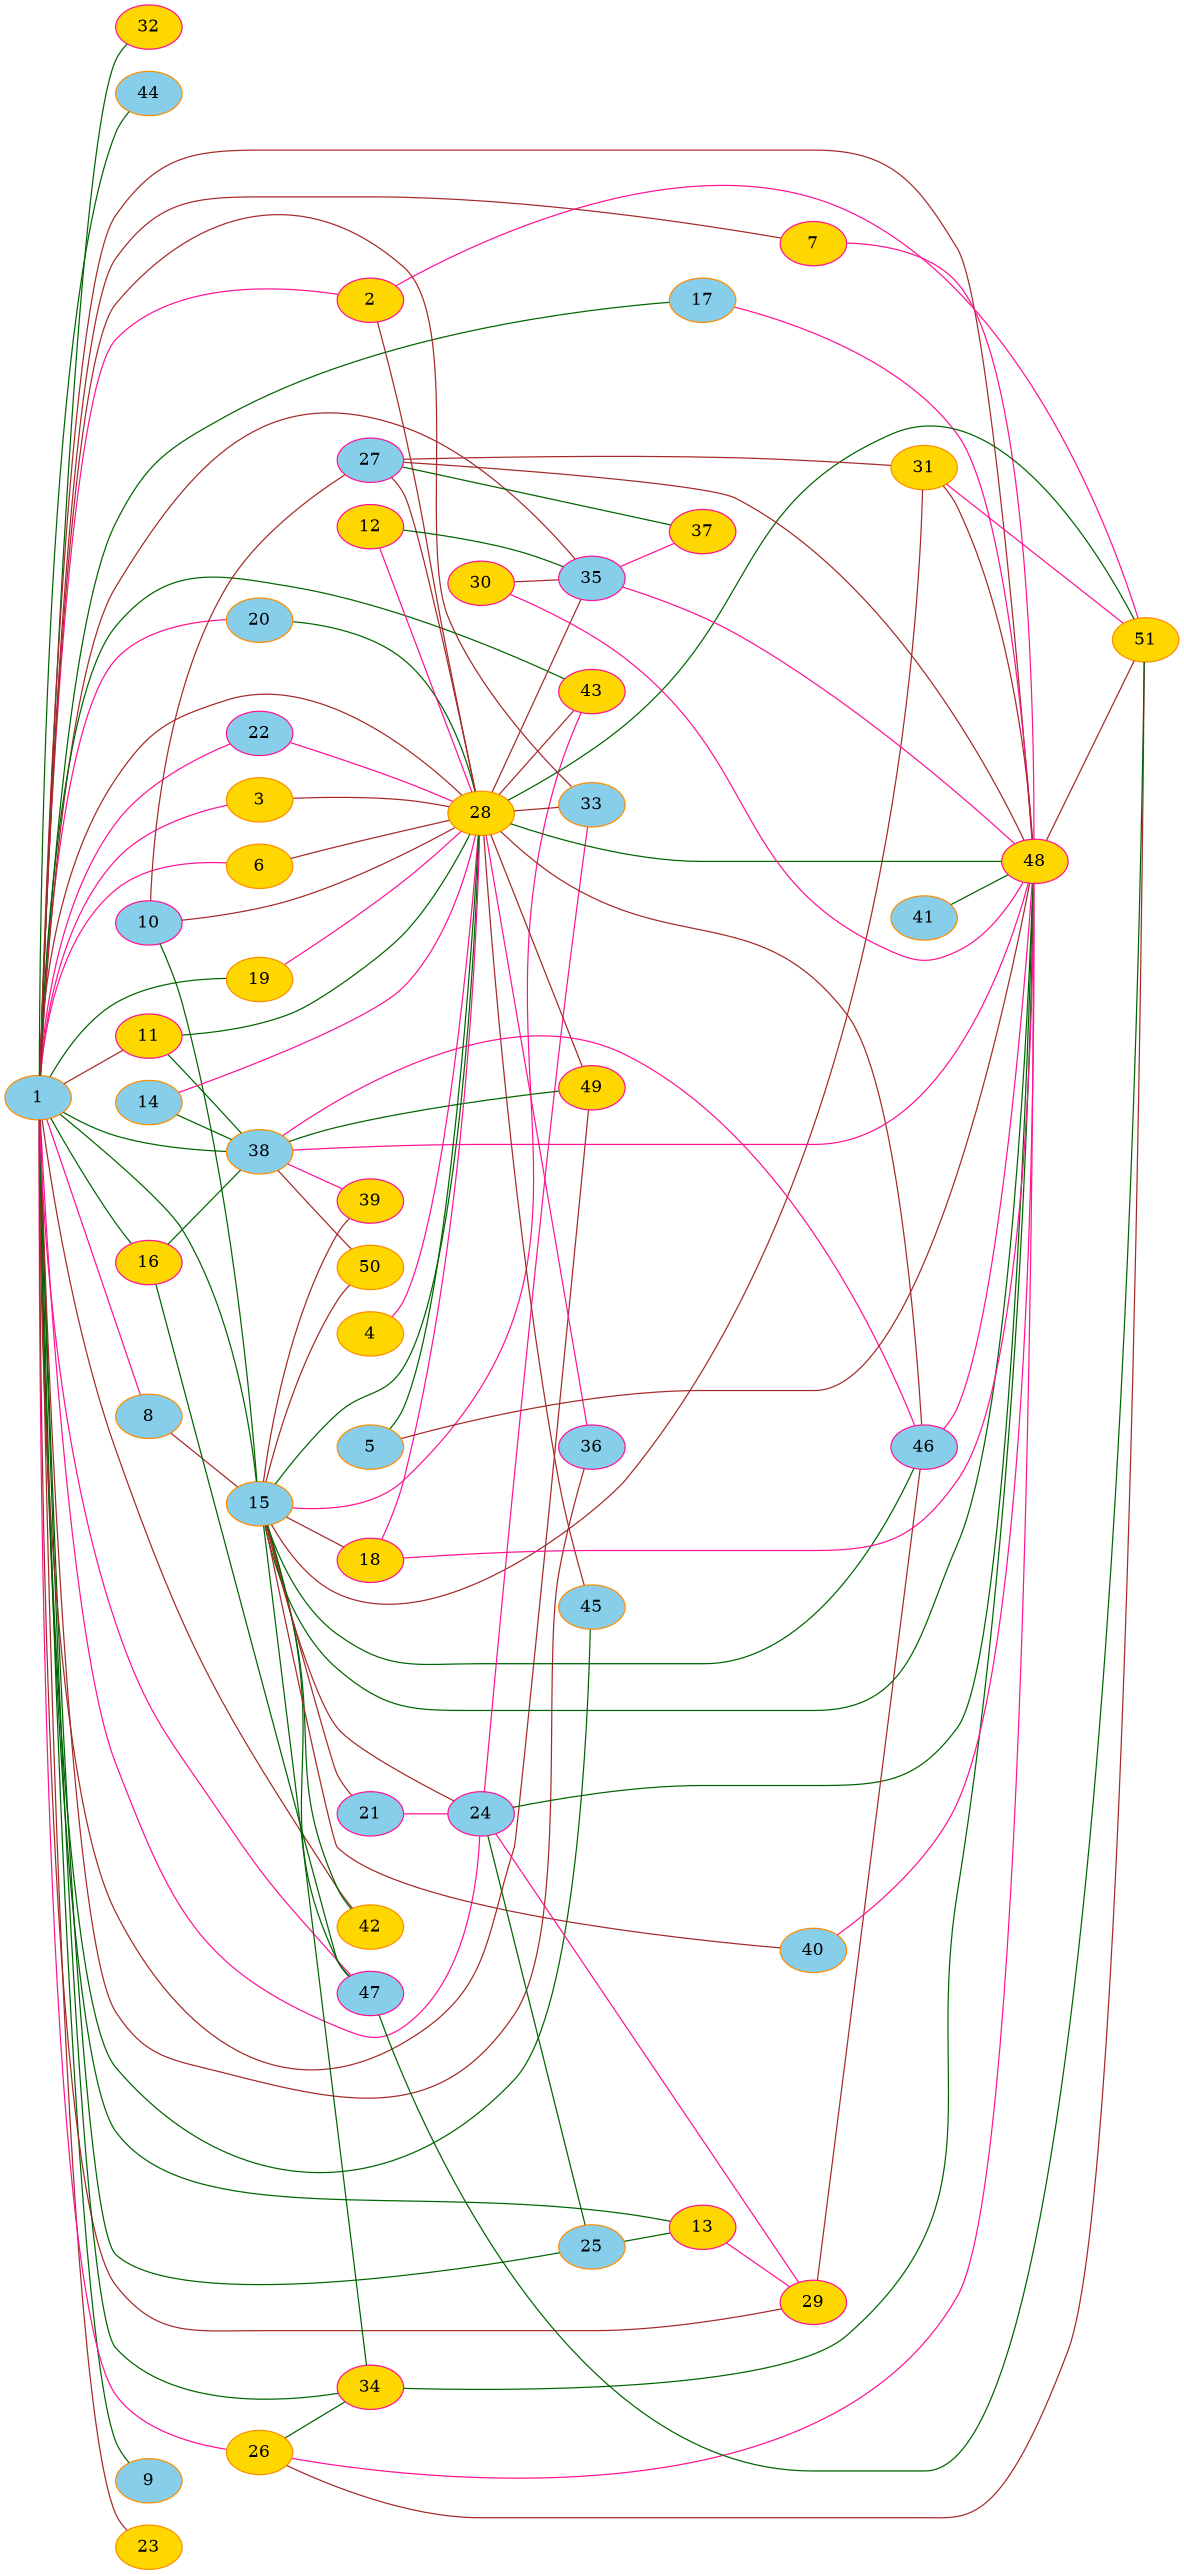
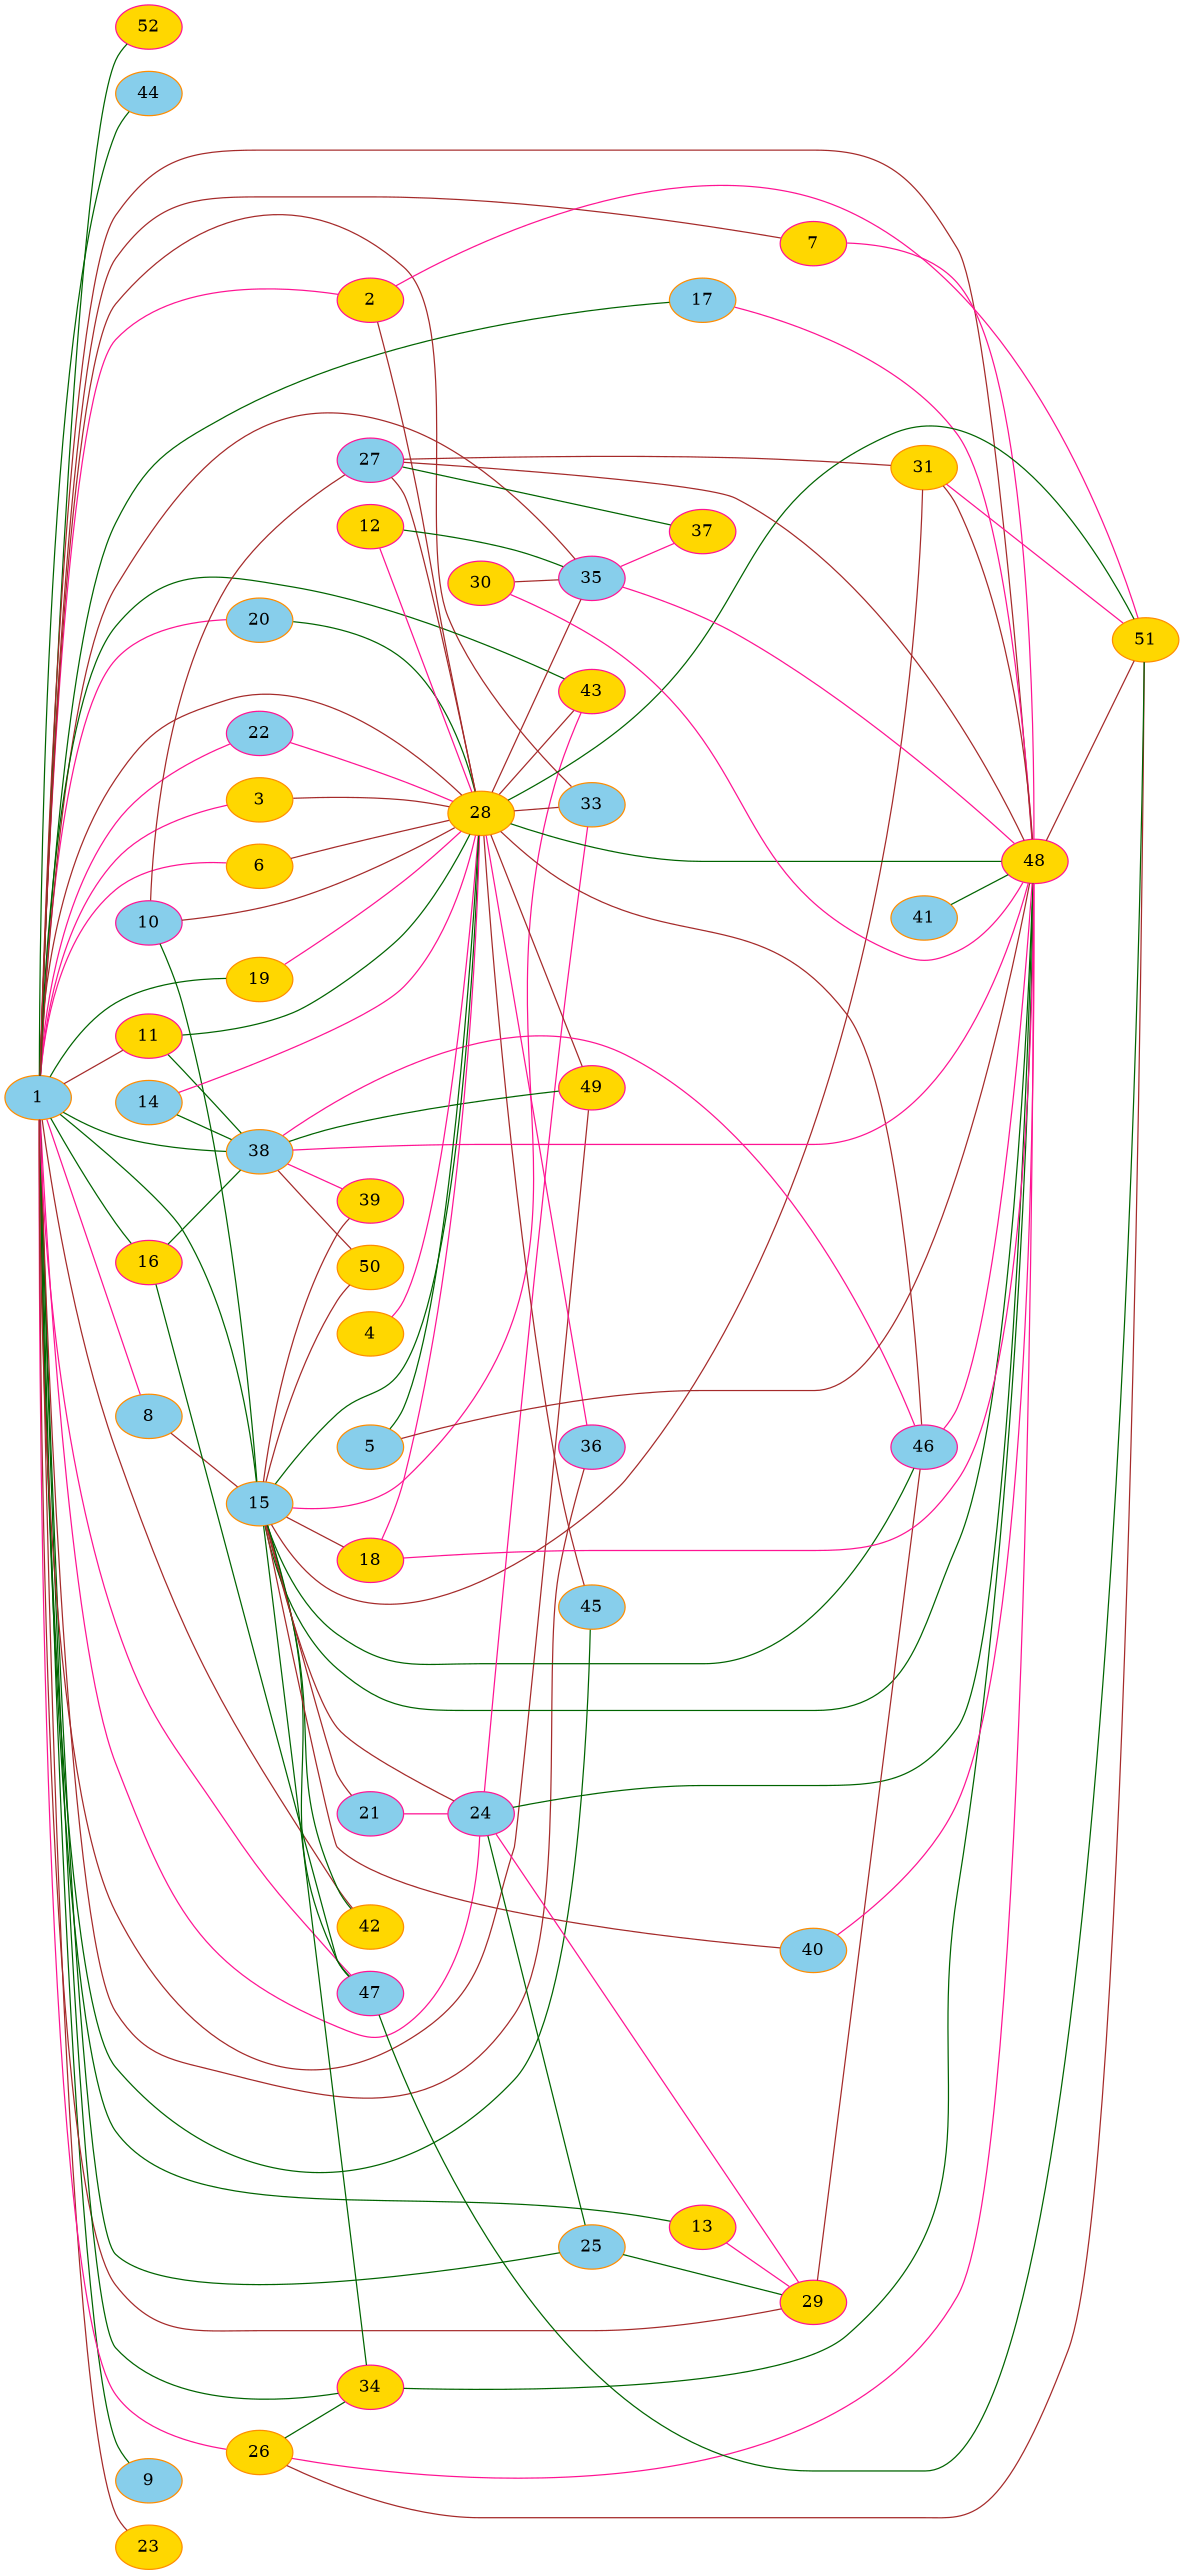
(149, 27) -> (149, 27)
(647, 2237) -> (702, 2275)
